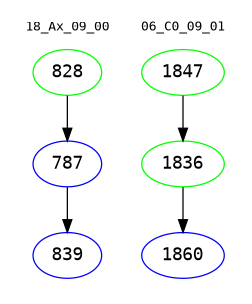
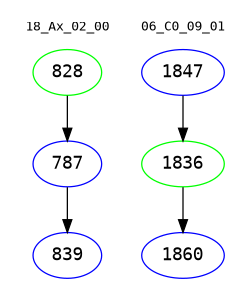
(68, 27) -> (68, 27)
(183, 72) -> (183, 72)
